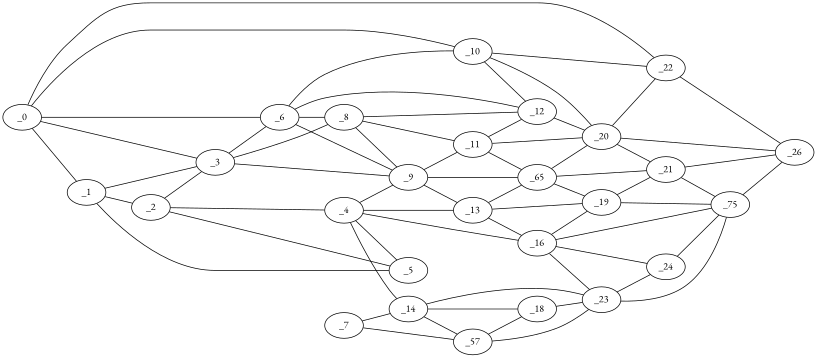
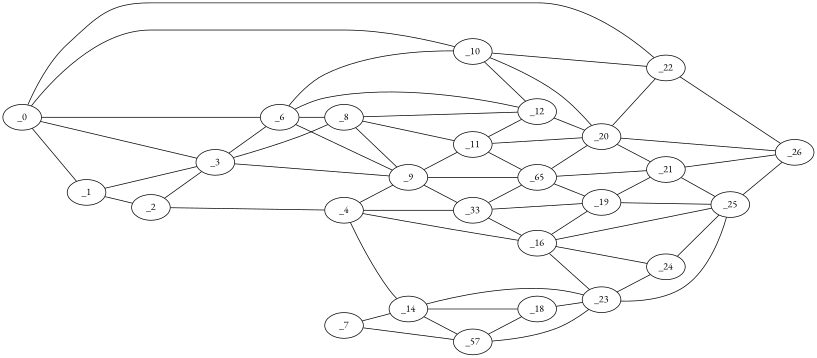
(730, 205) -> (730, 205)
(473, 210) -> (473, 210)
(408, 270) -> none
